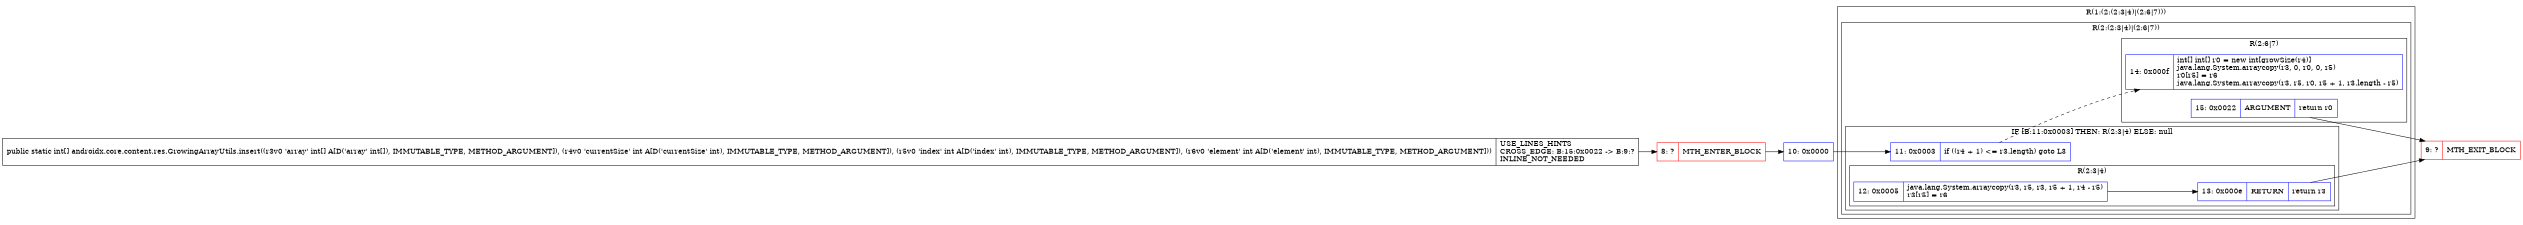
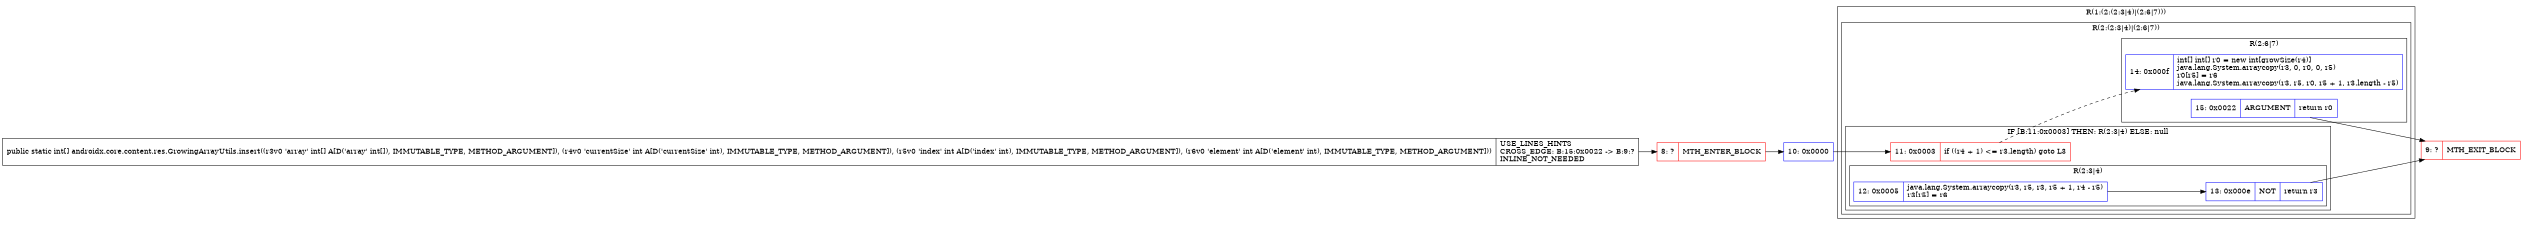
(1981, 152) -> (1981, 152)
(2268, 191) -> (2268, 191)
